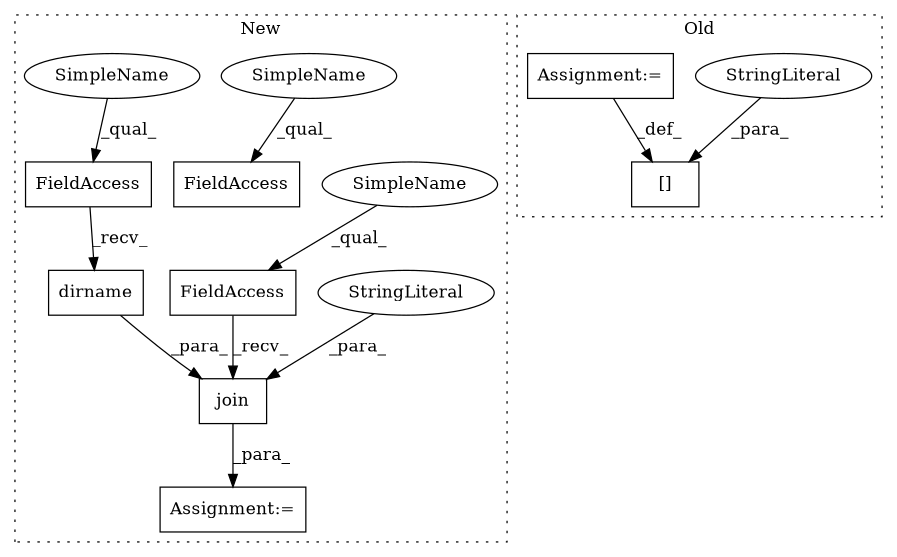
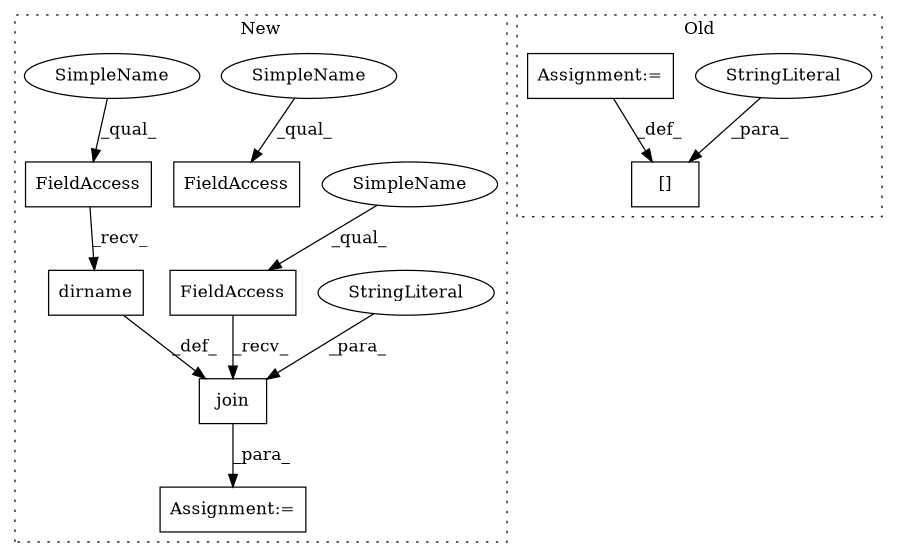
(199, 347) -> (195, 347)
